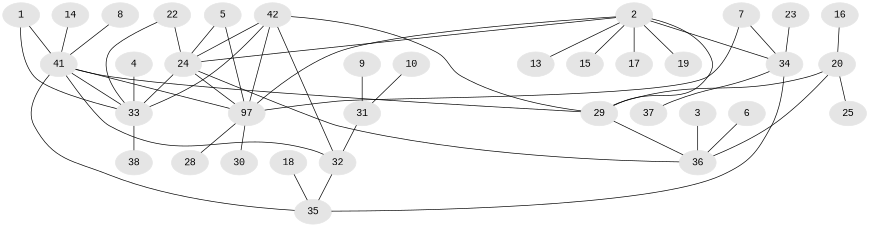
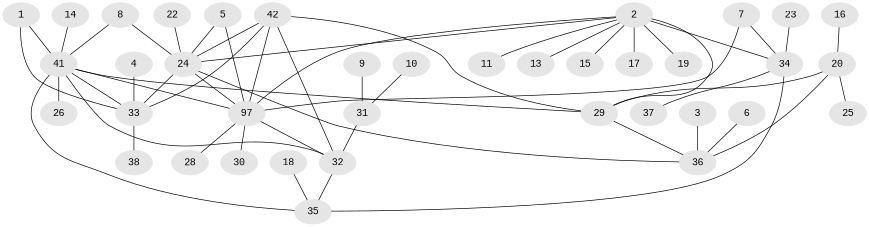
none -> (152, 40)
(110, 52) -> none
none -> (487, 64)
none -> (59, 113)
none -> (292, 138)
